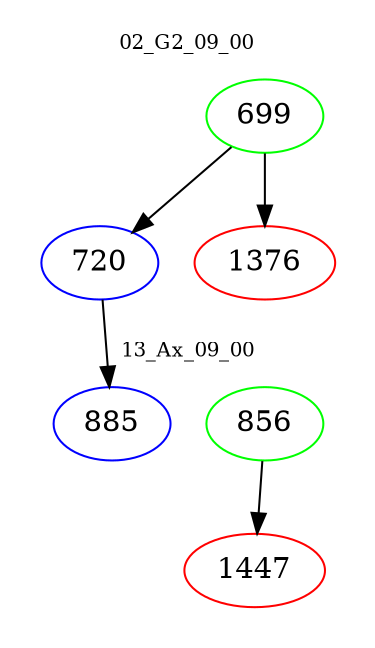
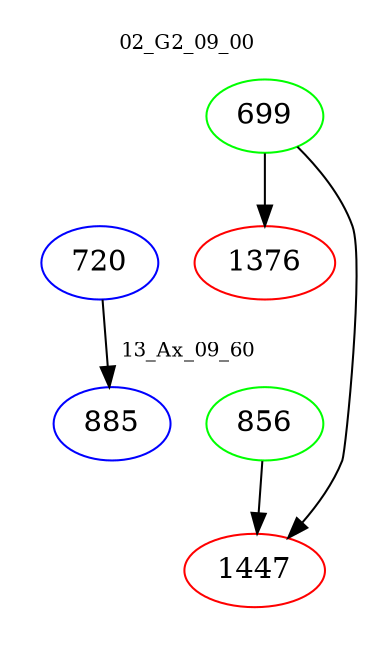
(190, 183) -> (355, 332)
(188, 351) -> (188, 351)
